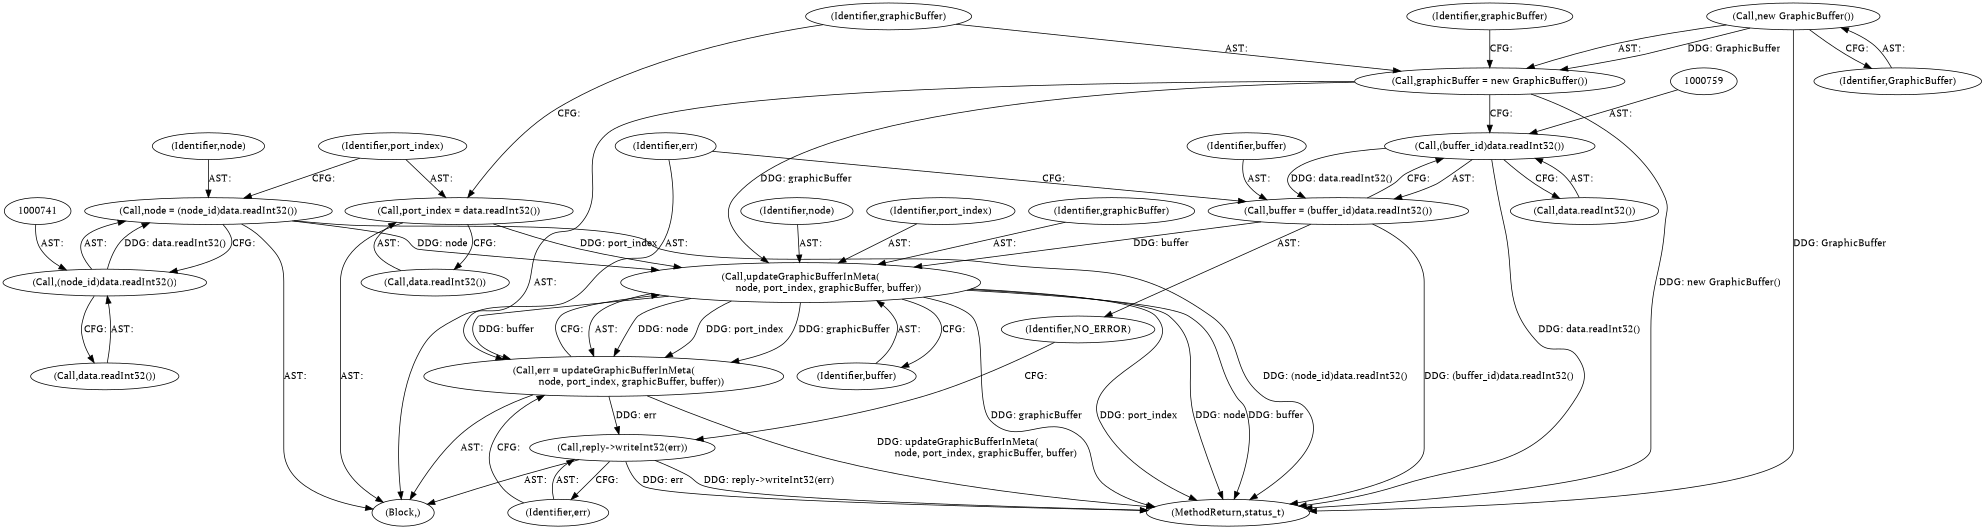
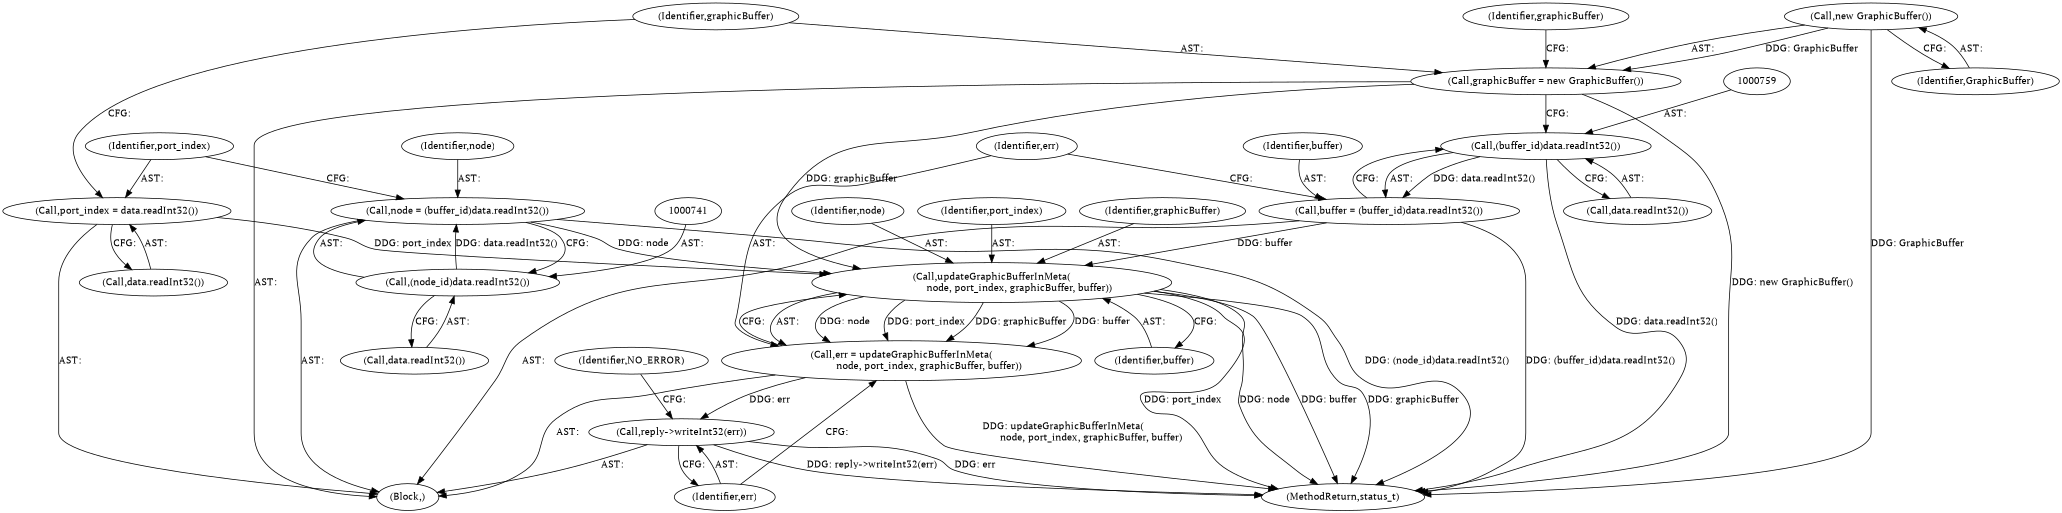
(208, 211) -> (458, 211)
(1211, 269) -> (843, 251)
